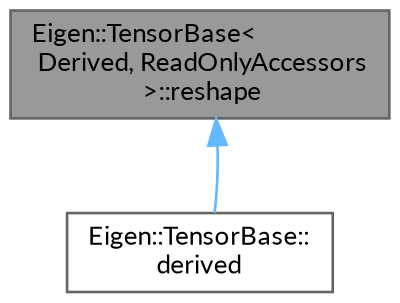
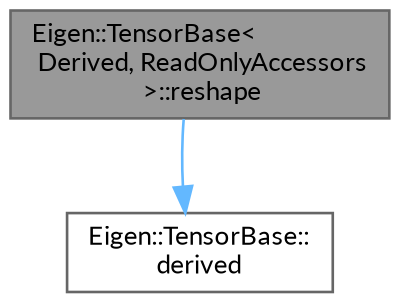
(217, 179) -> (182, 153)
